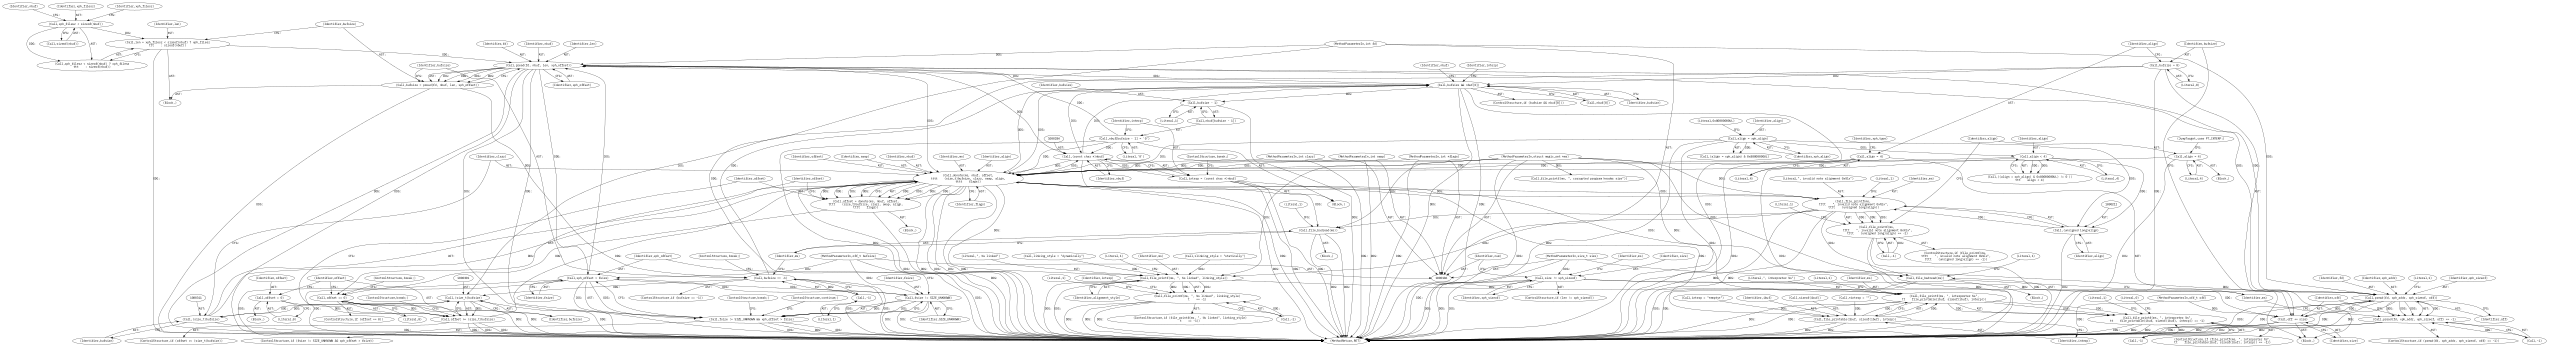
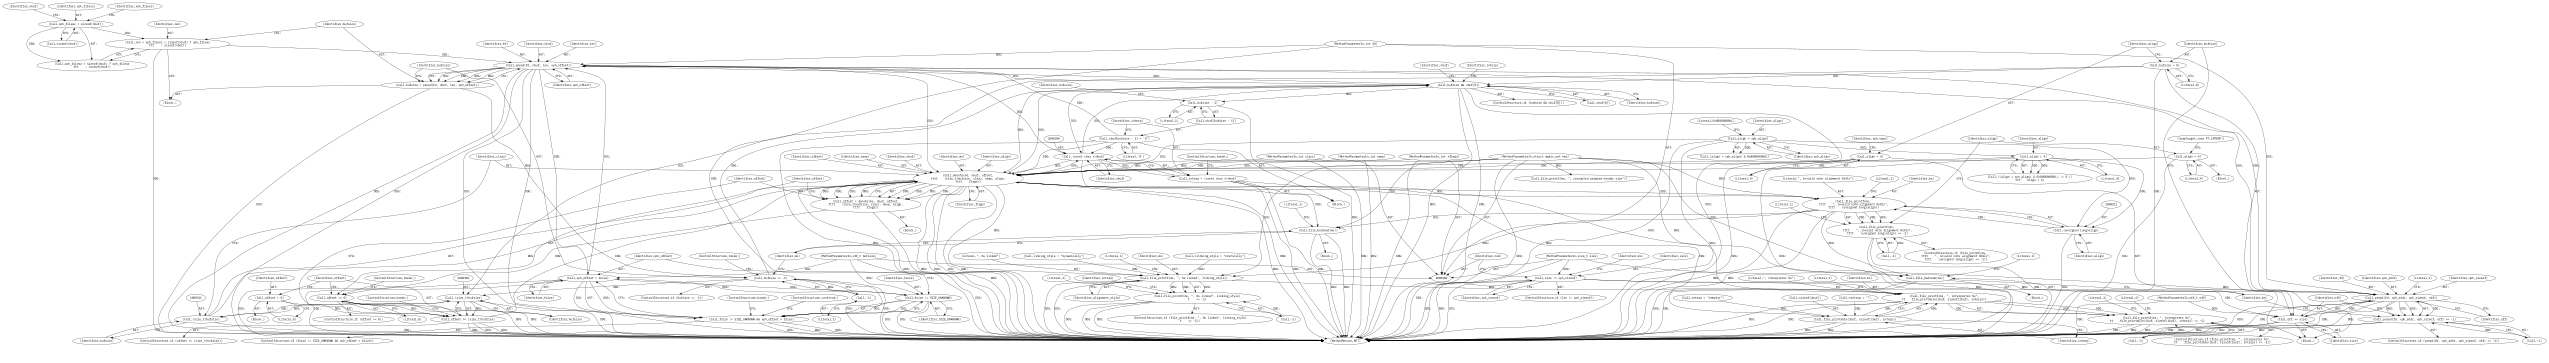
(1399, 218) -> none
(1757, 298) -> none
